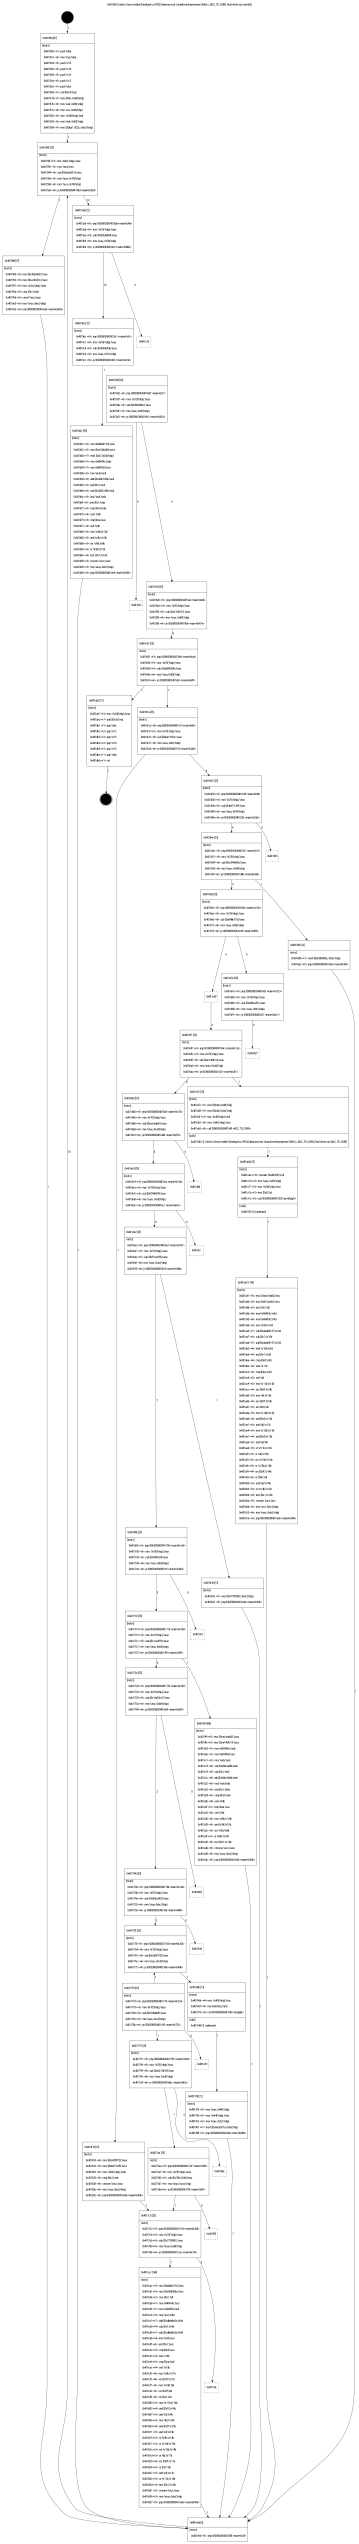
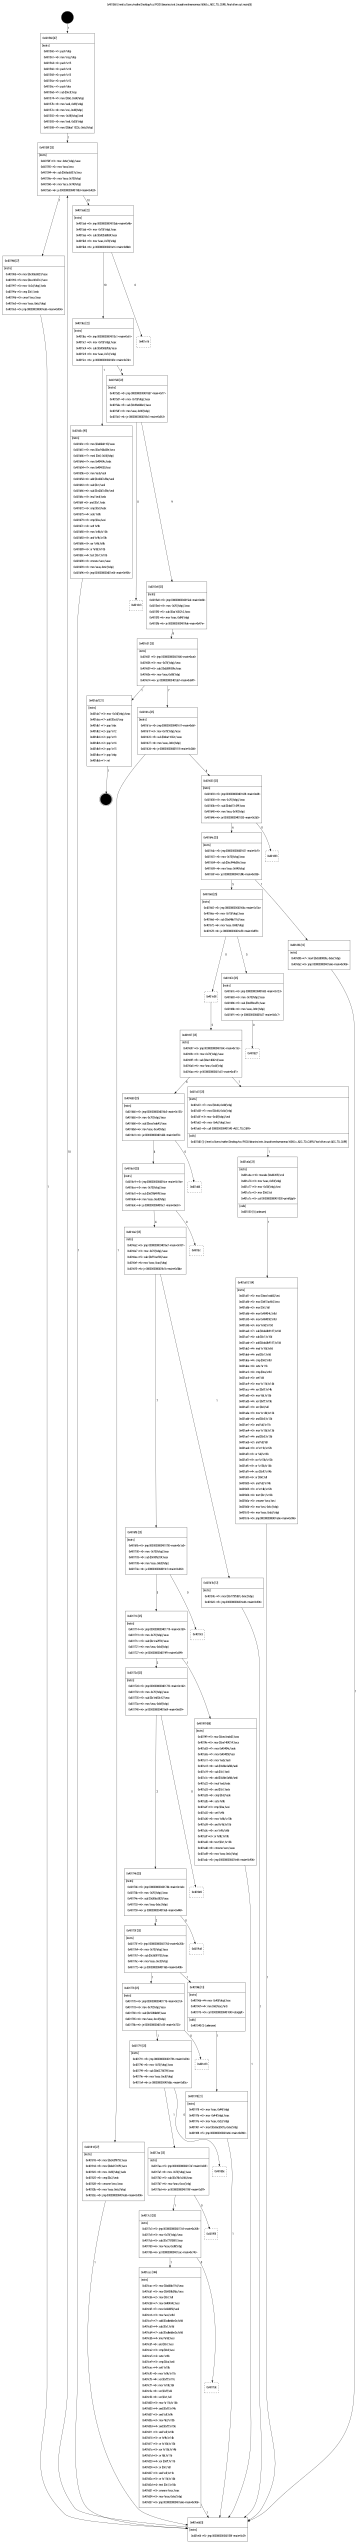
none -> (120, 369)
(154, 1979) -> (151, 1977)
(144, 2205) -> (90, 2385)
